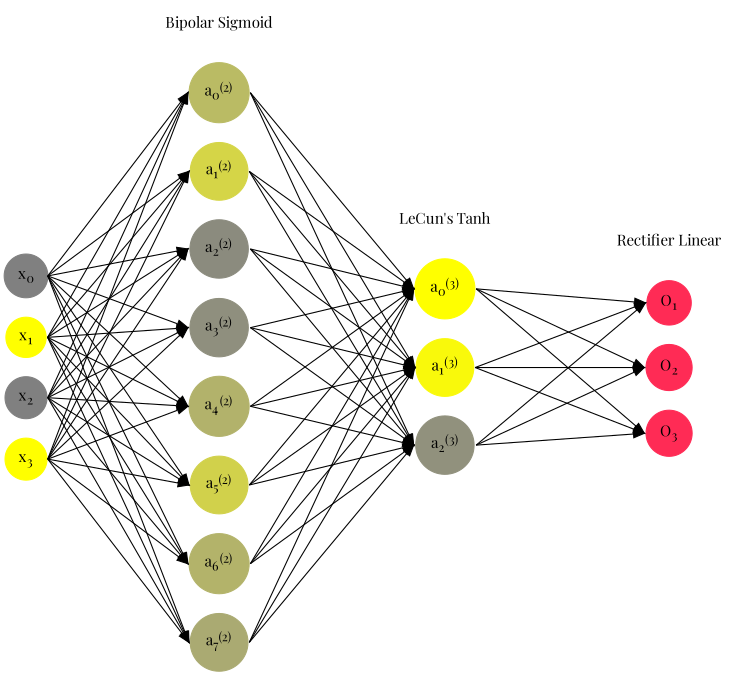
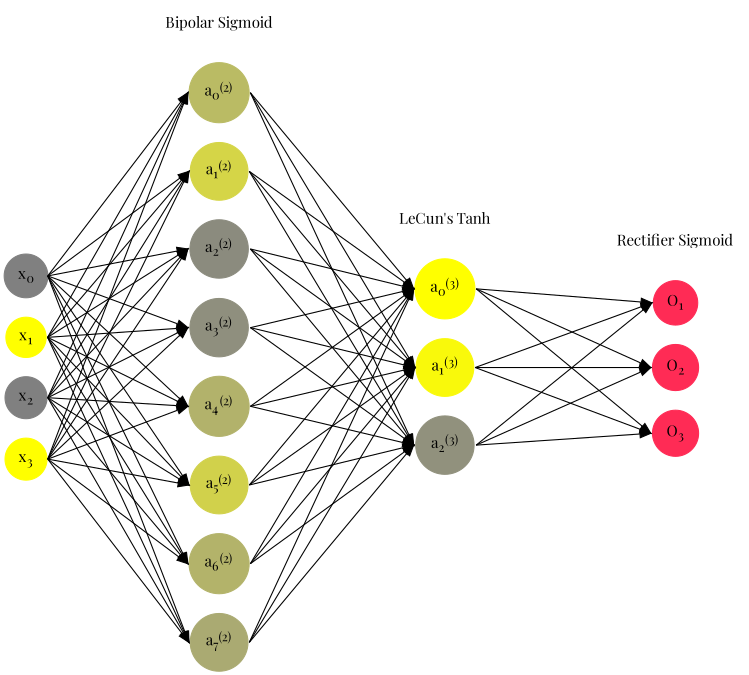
(669, 241) -> (676, 241)
